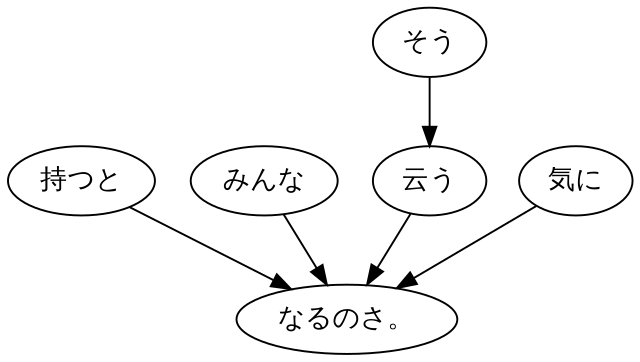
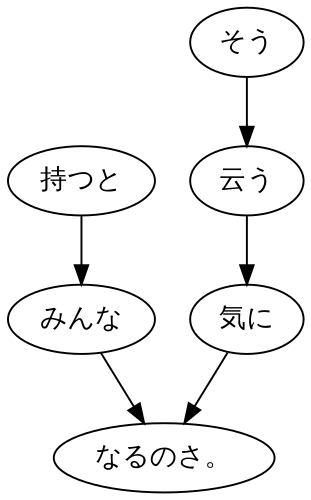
(394, 241) -> (247, 241)
(201, 244) -> (81, 241)
